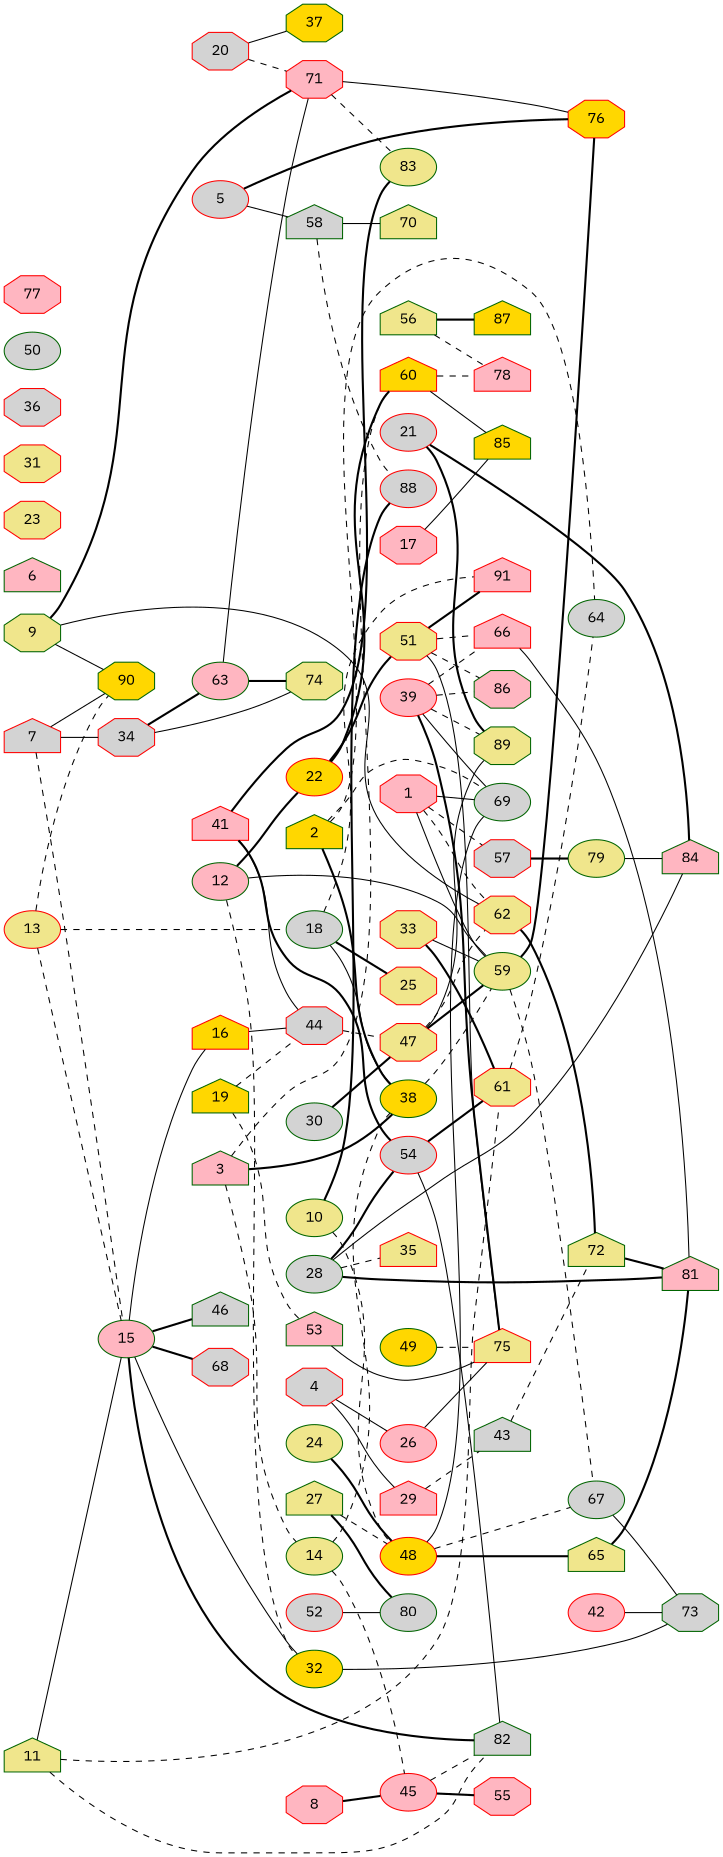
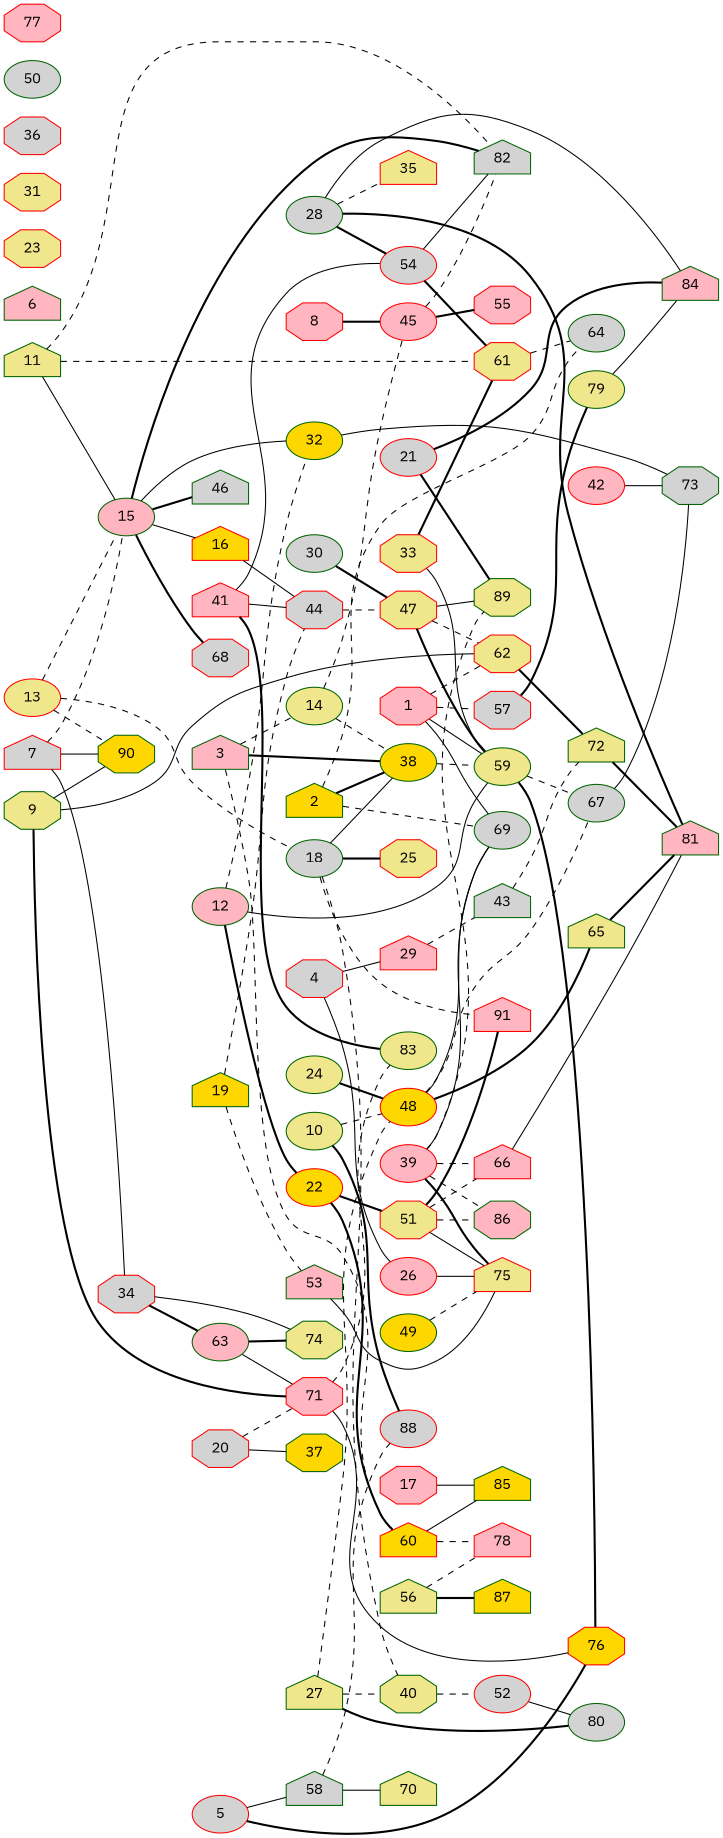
(326, 983) -> (252, 390)
none -> (408, 1694)
